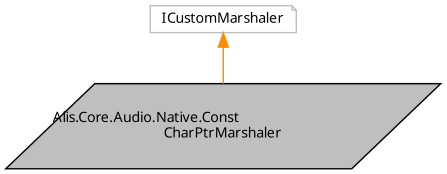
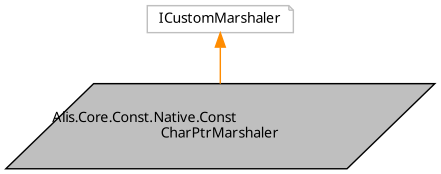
(223, 126) -> (220, 126)
